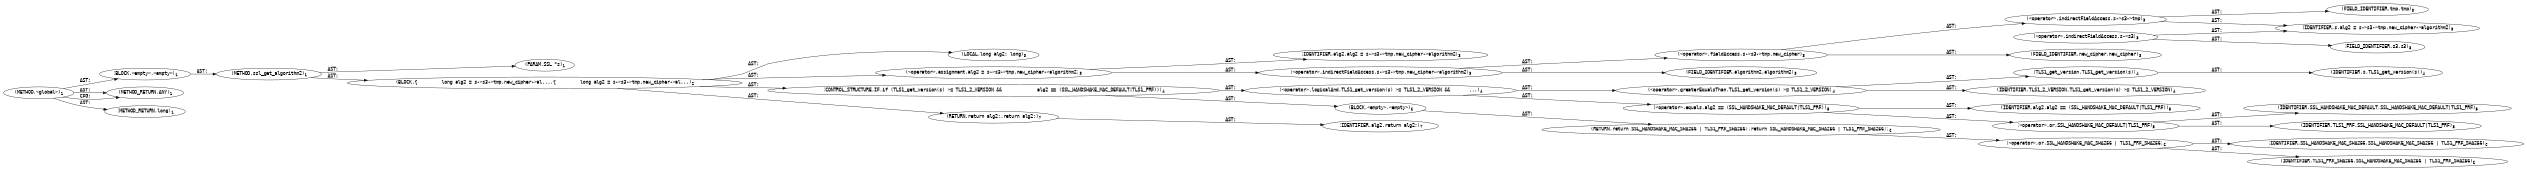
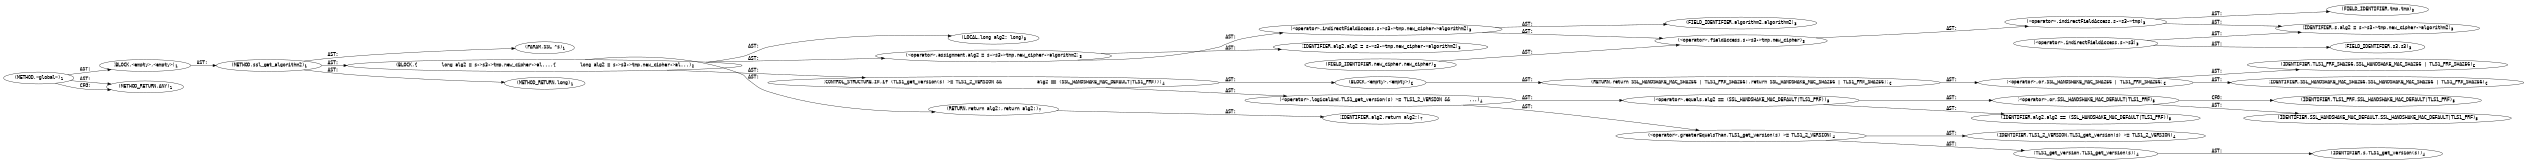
(1917, 55) -> (1558, 53)
(78, 105) -> (402, 78)
(2218, 124) -> (2218, 98)
